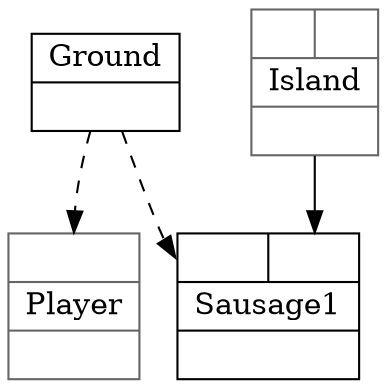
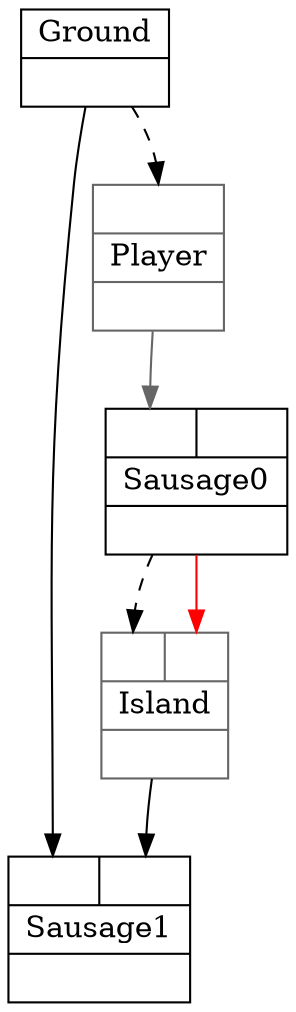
(142, 186) -> (54, 470)
none -> (196, 482)
